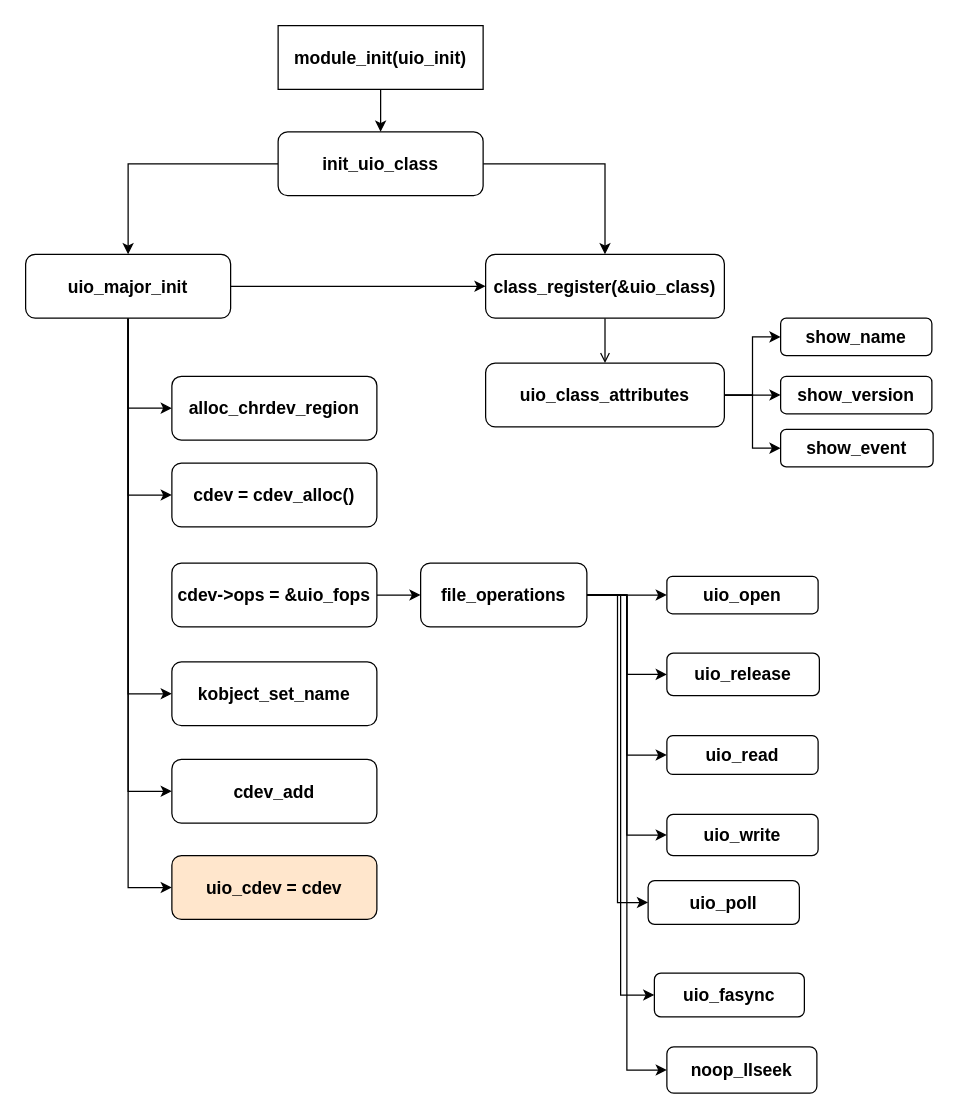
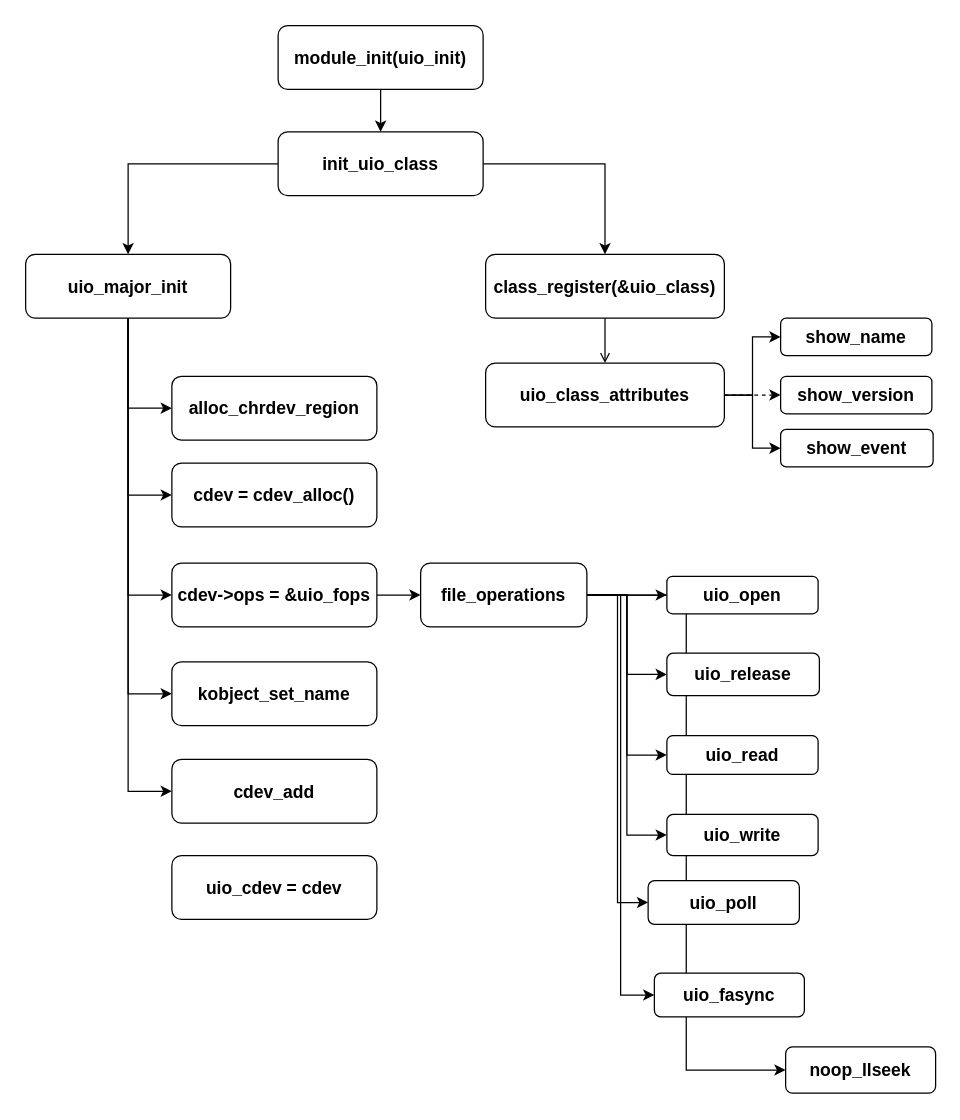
(381, 58) -> (381, 58)
(354, 286) -> (148, 595)
(762, 395) -> (762, 395)
(128, 858) -> none
(274, 888) -> (274, 888)
(742, 1070) -> (861, 1070)
